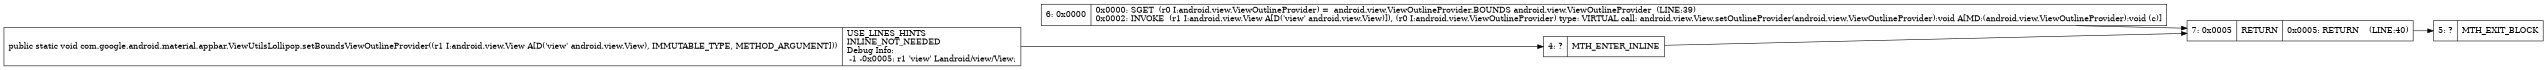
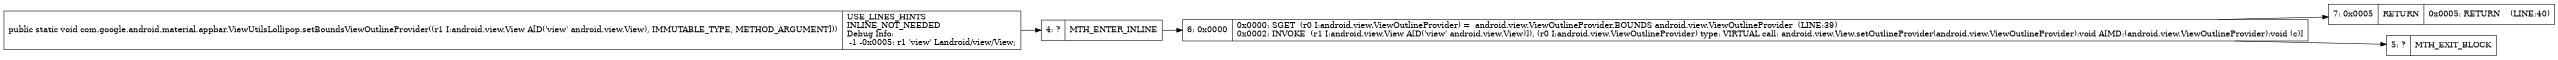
(2420, 31) -> (2308, 43)
(1923, 39) -> (1170, 30)
